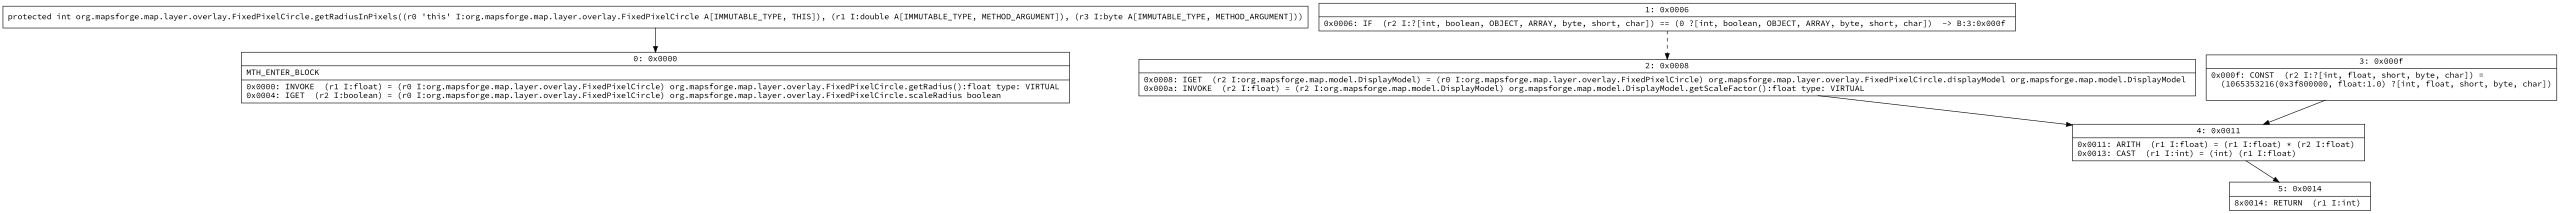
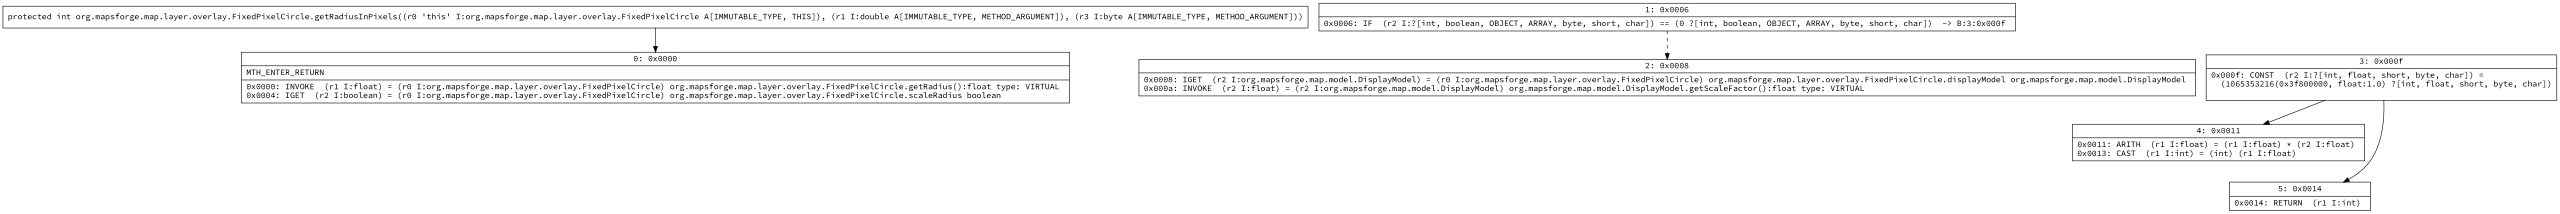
(283, 73) -> (285, 73)
(1942, 110) -> none
(2260, 170) -> (2378, 146)
(2300, 203) -> (2300, 203)
